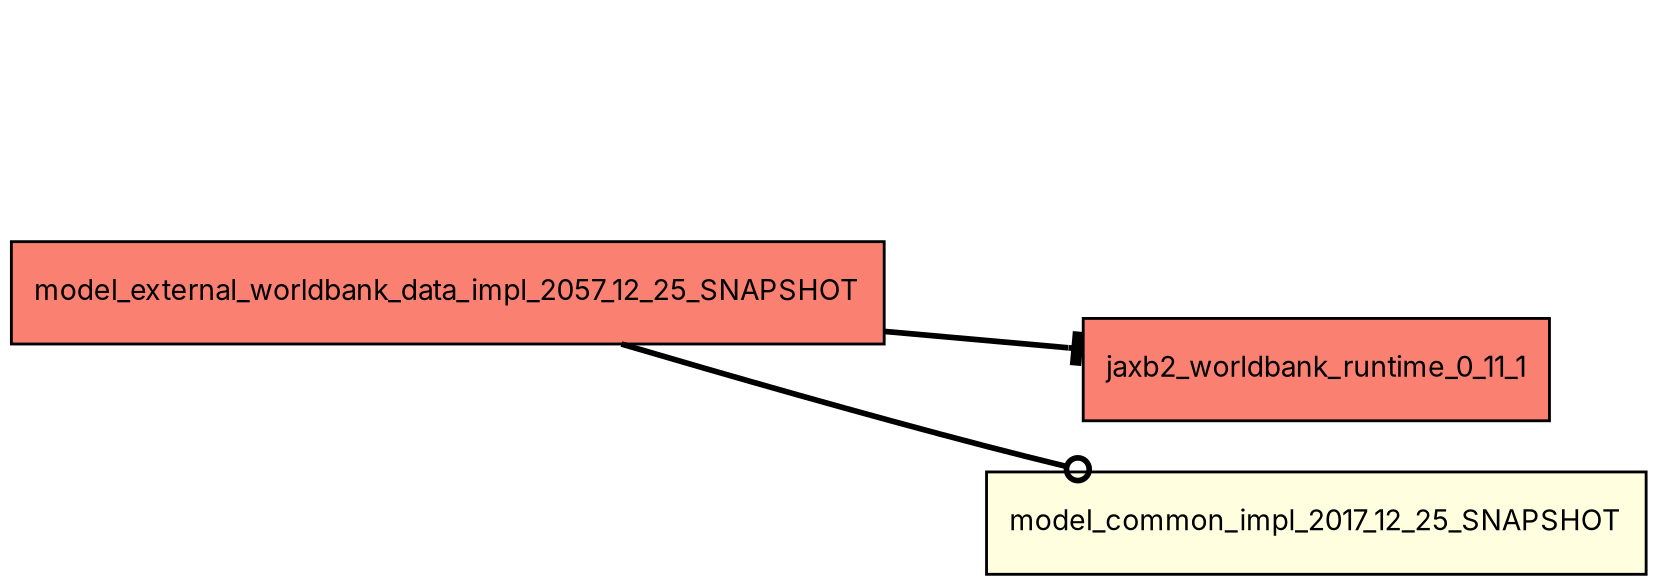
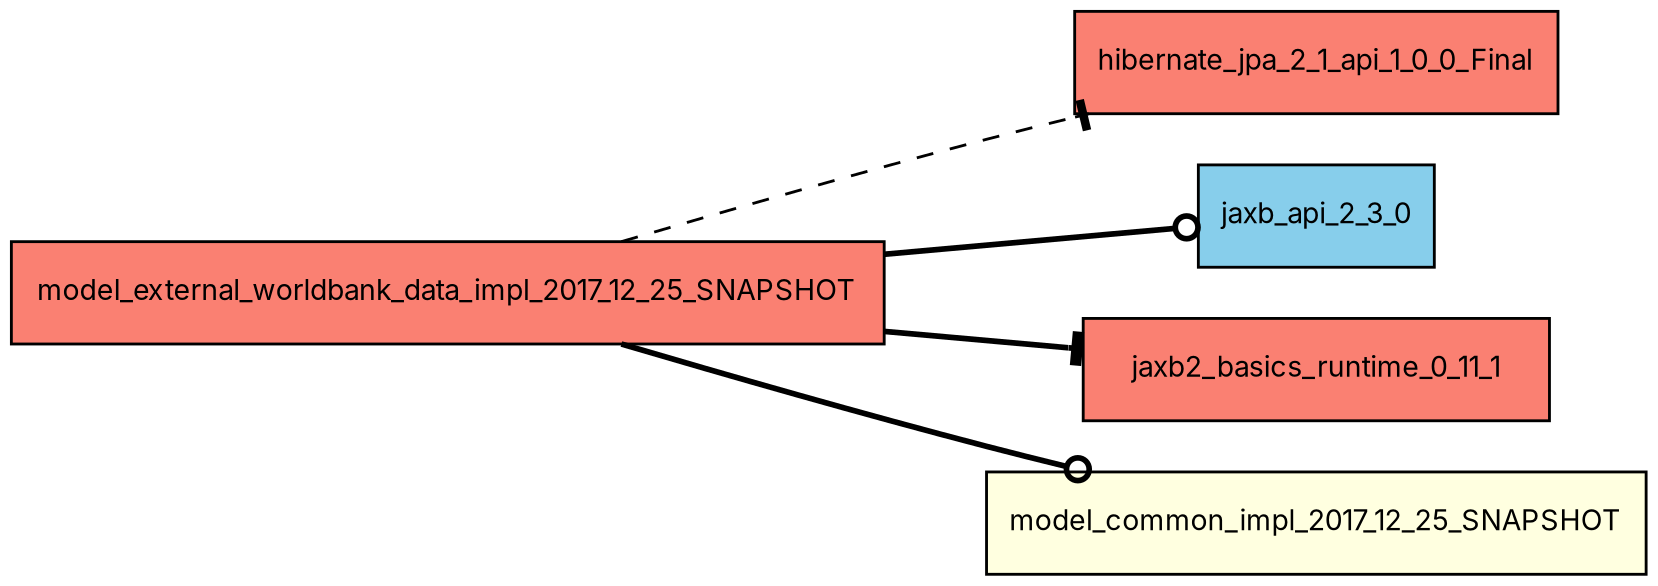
none -> (1316, 63)
none -> (1316, 216)
(448, 293) -> (448, 293)
(1316, 370) -> (1316, 370)
